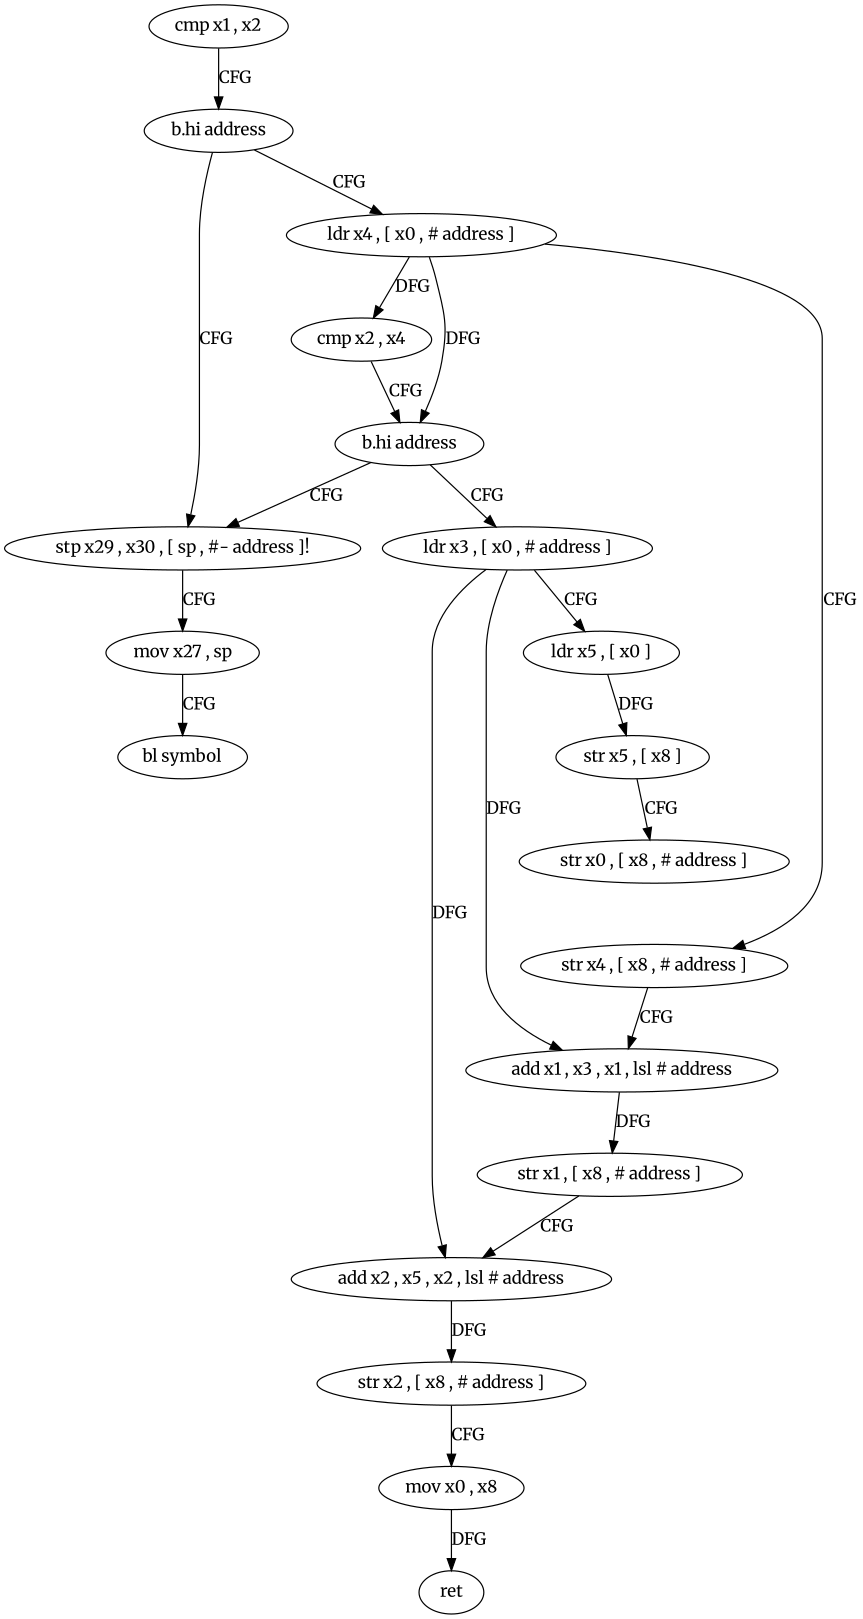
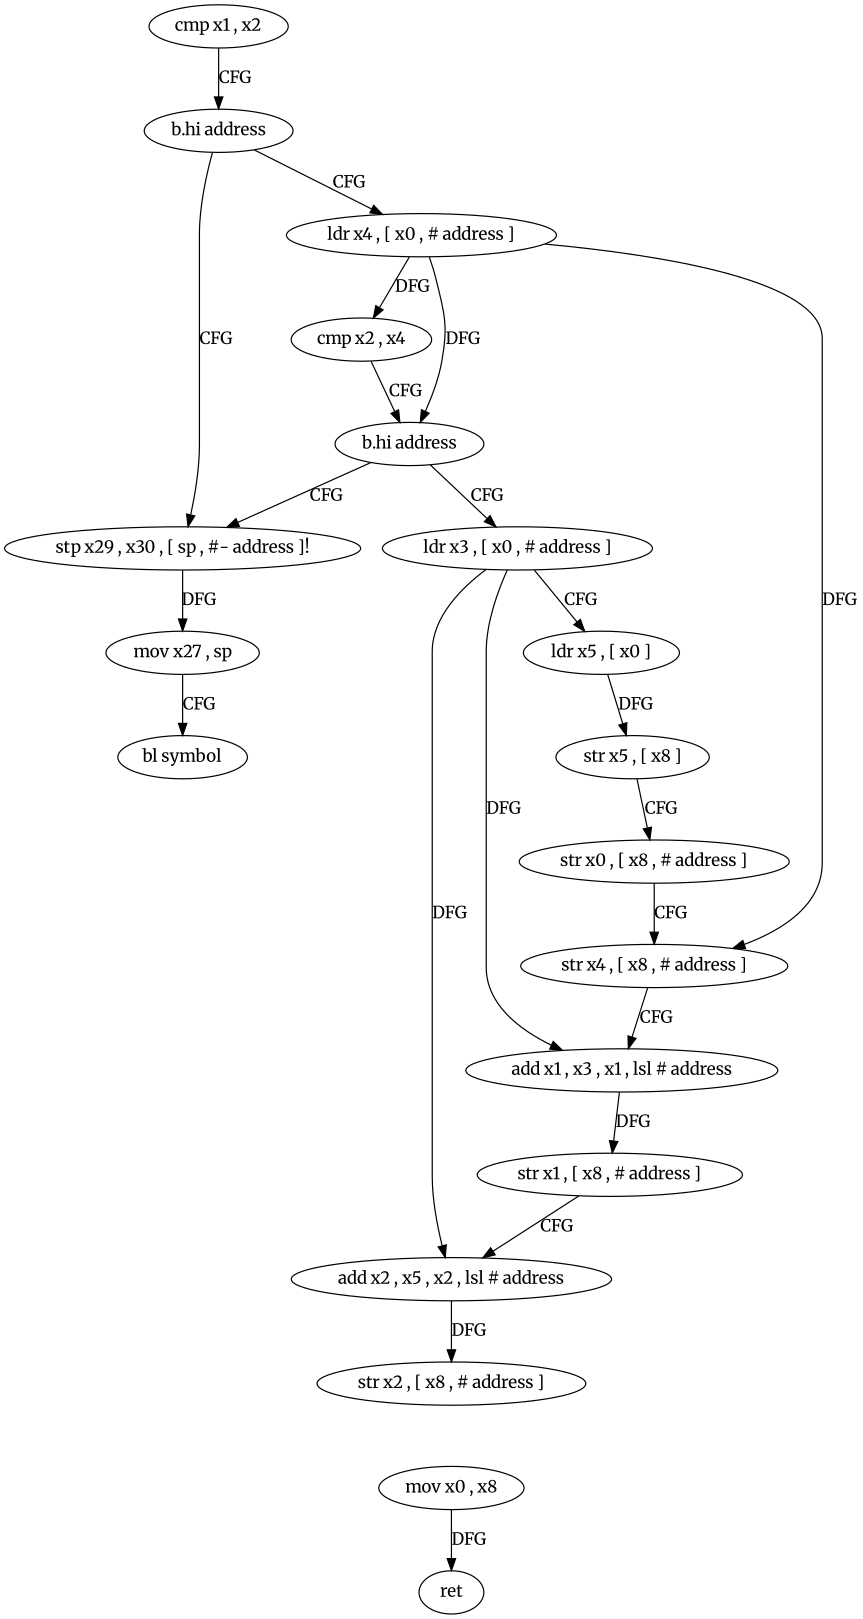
(199, 601) -> (199, 601)
(840, 601) -> (840, 601)
none -> (654, 908)
(451, 1430) -> none
